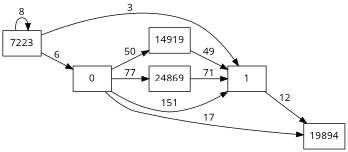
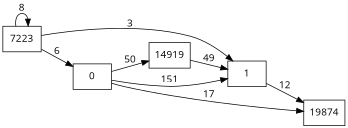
(170, 79) -> none
(324, 136) -> (324, 113)
